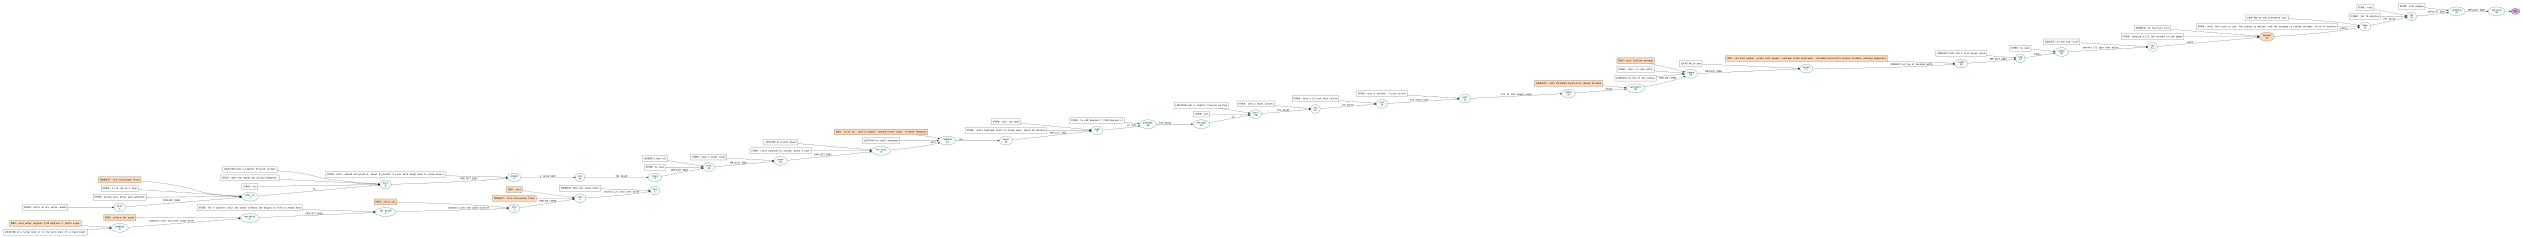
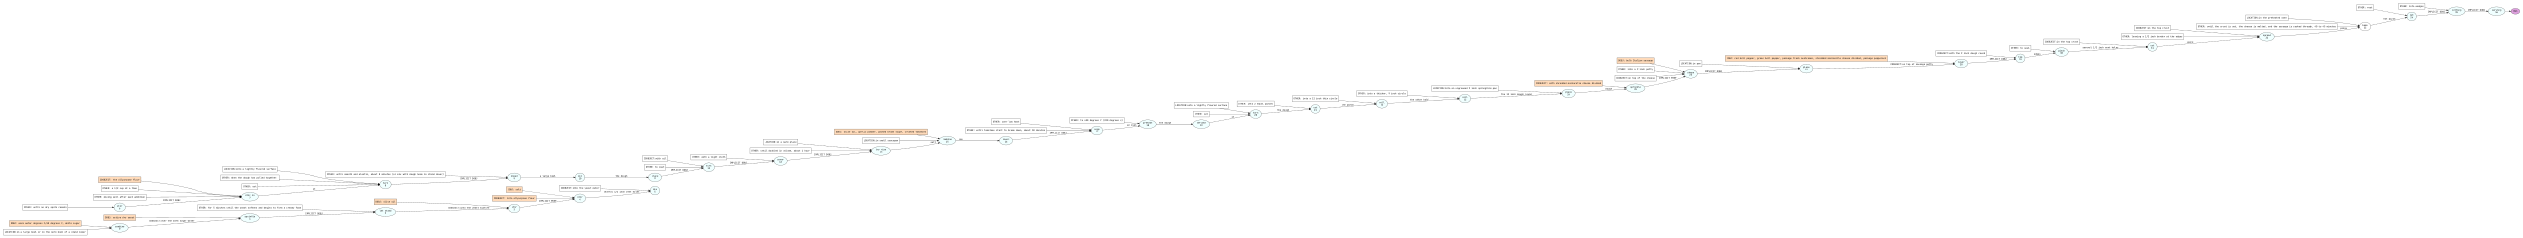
(2365, 16) -> none
(2267, 37) -> (2267, 37)
none -> (1465, 88)
